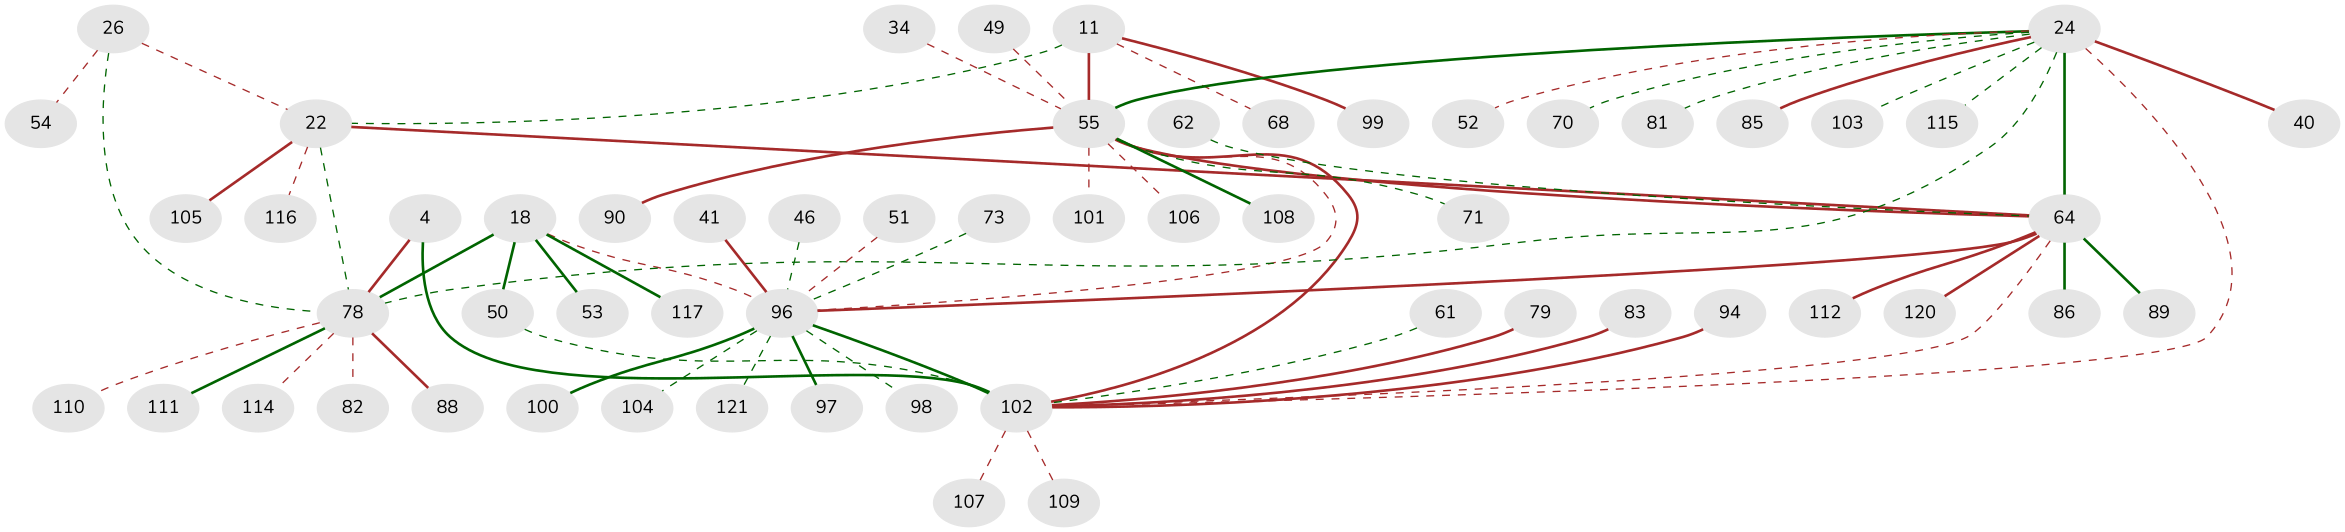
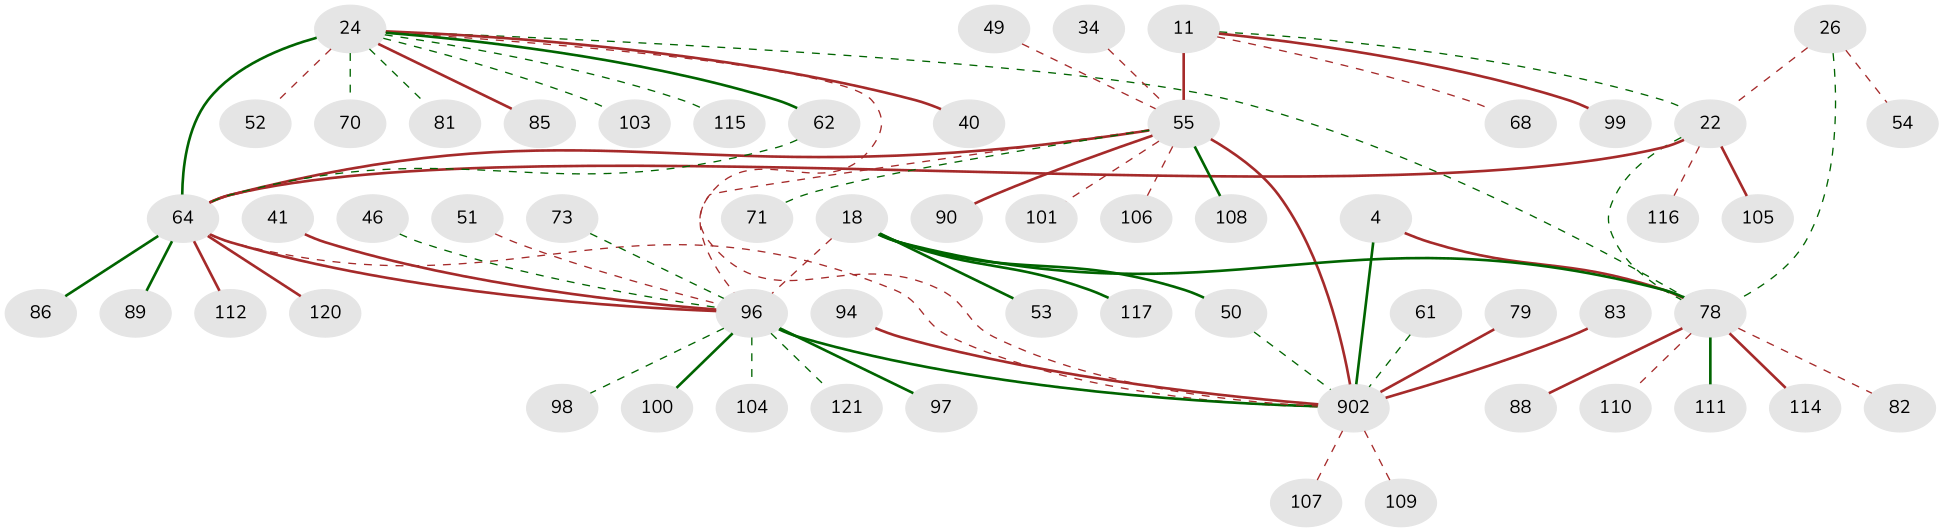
(1570, 52) -> (594, 58)
(306, 361) -> (1758, 361)
(1016, 408) -> (1354, 408)
